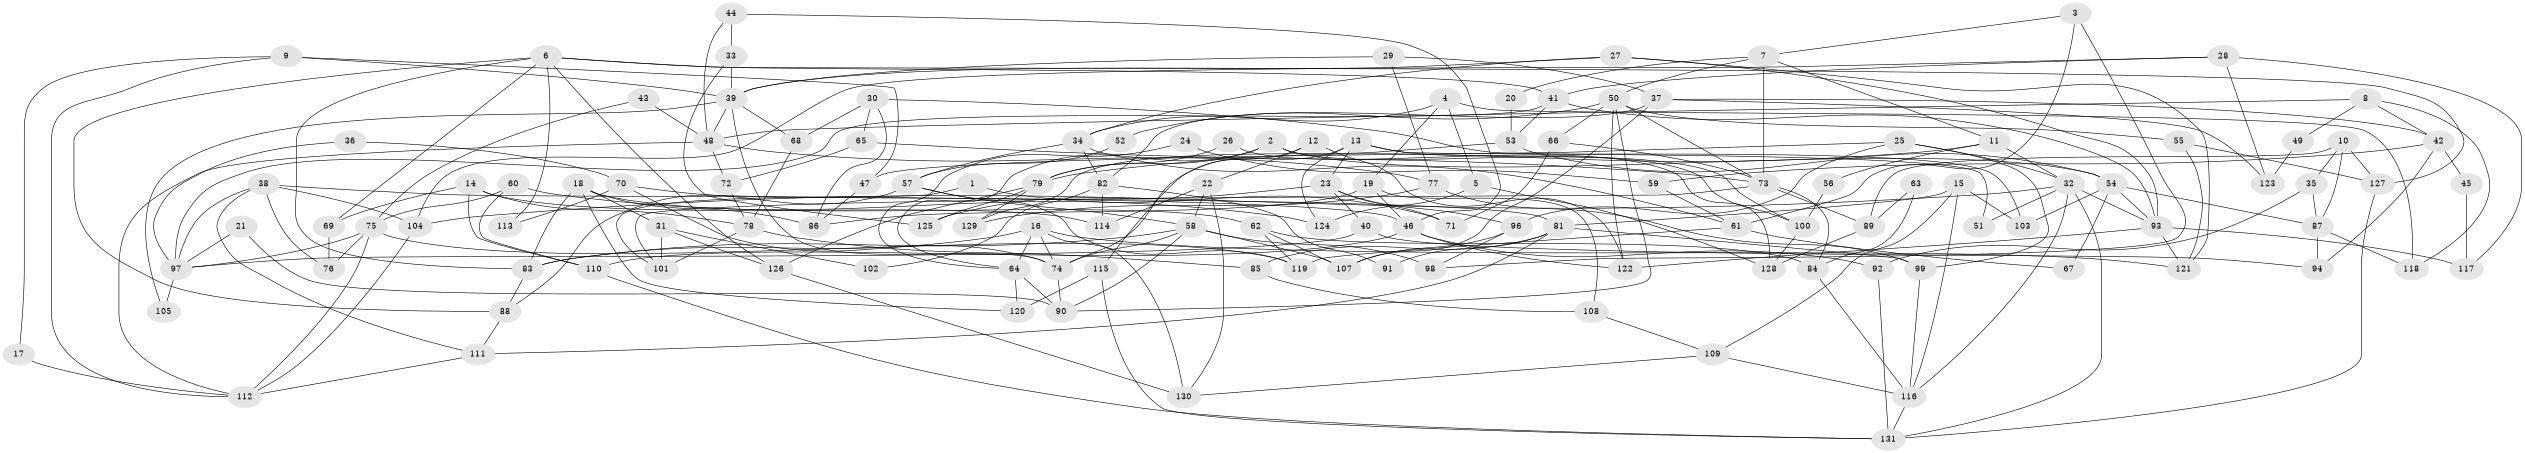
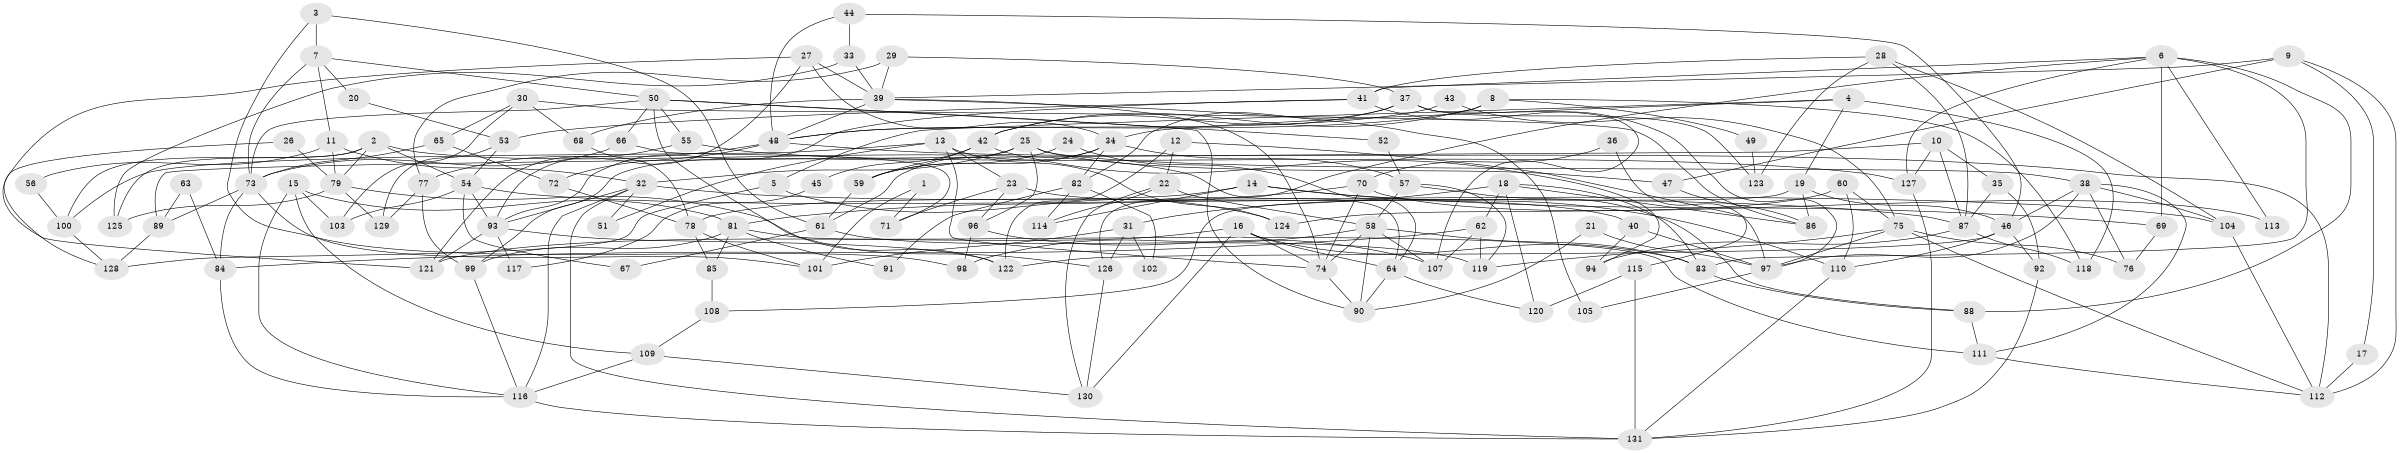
(2456, 92) -> (1952, 119)
none -> (985, 163)
none -> (1631, 169)
(1123, 198) -> (160, 167)
